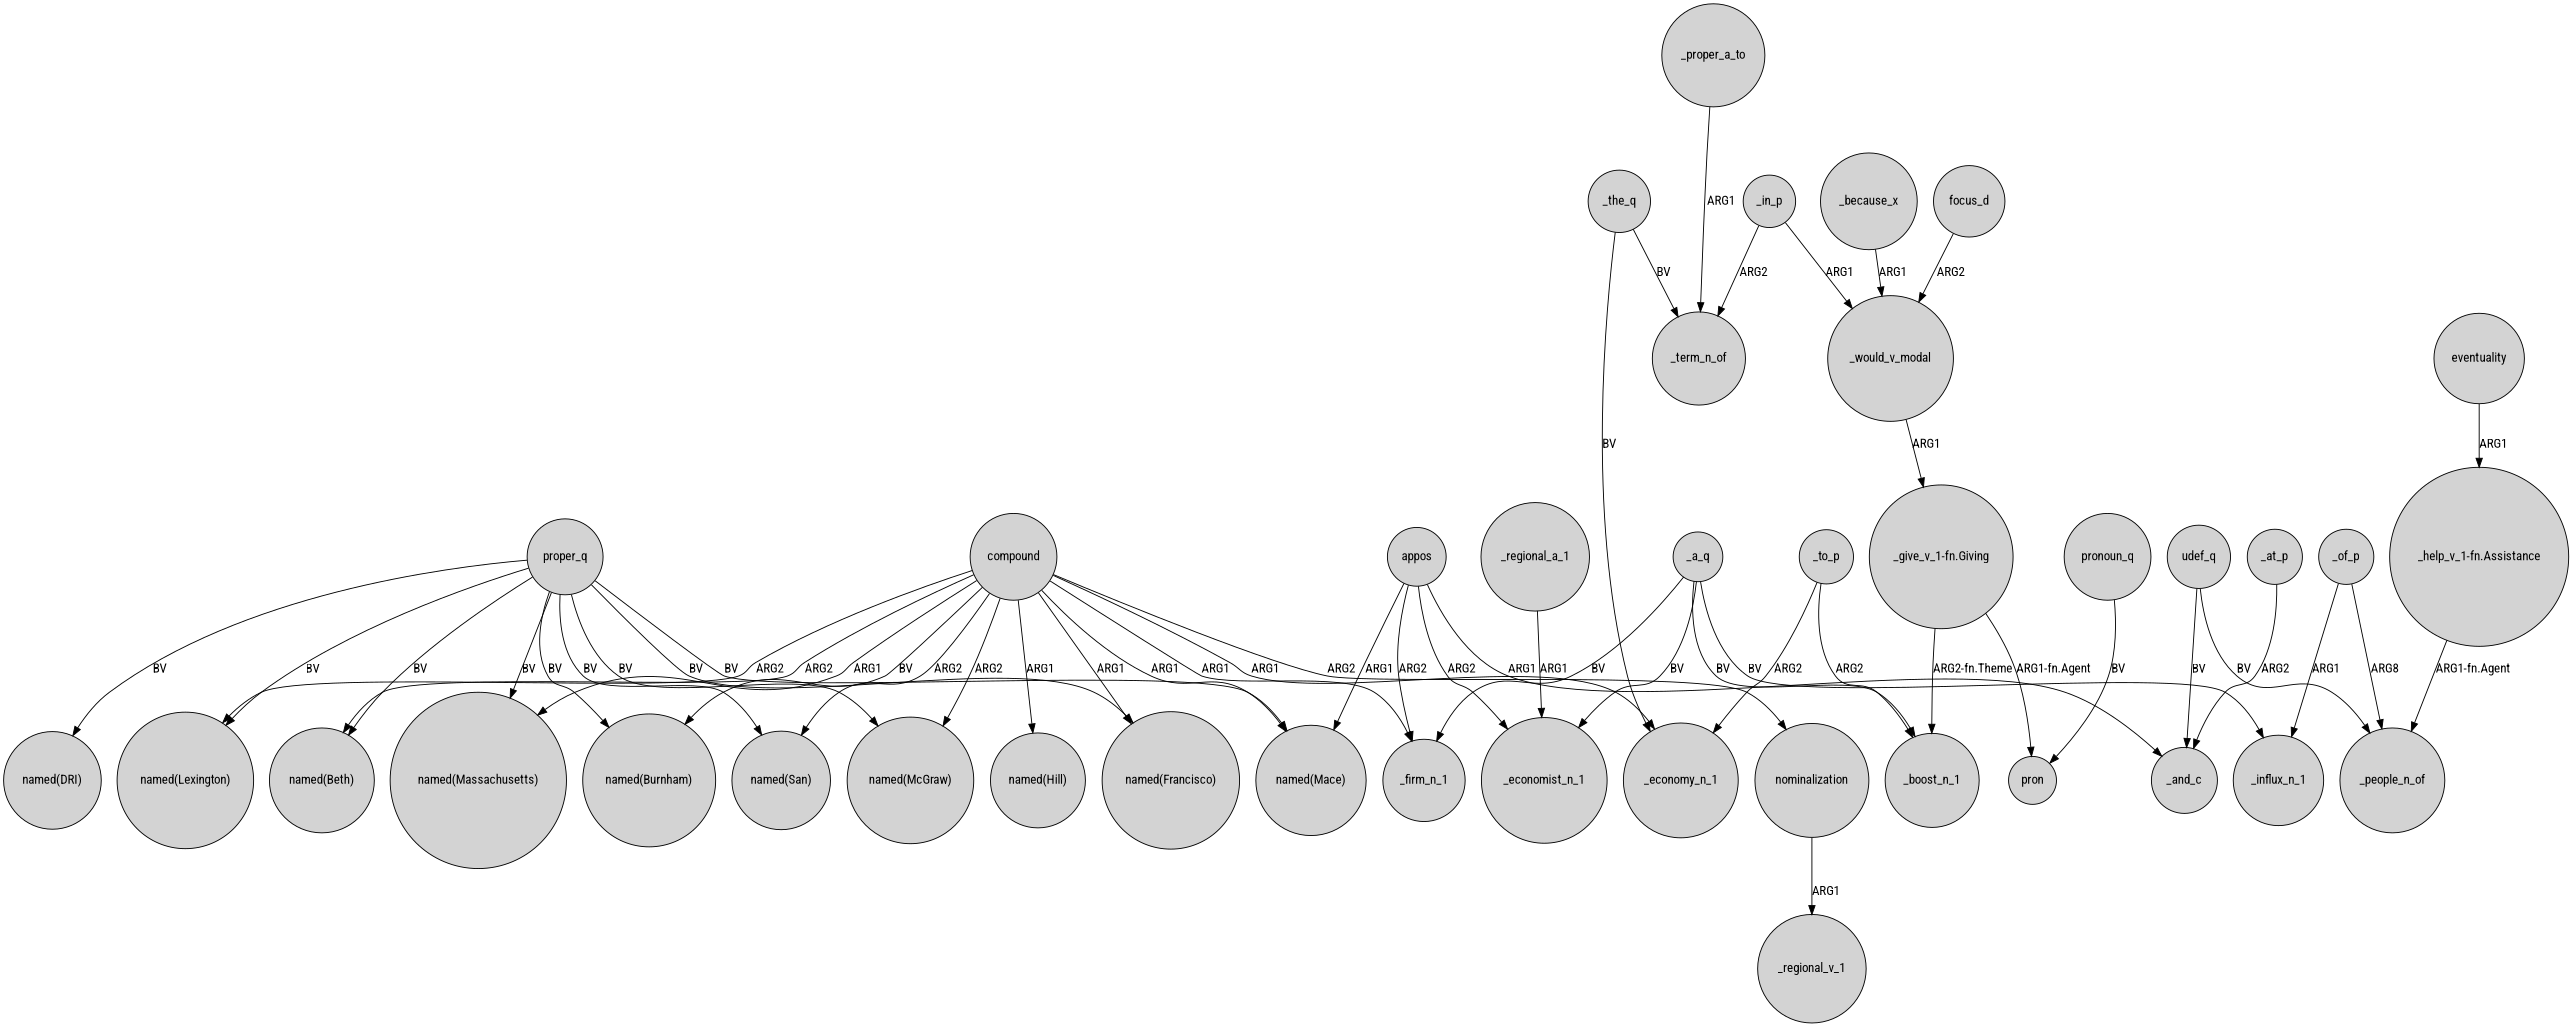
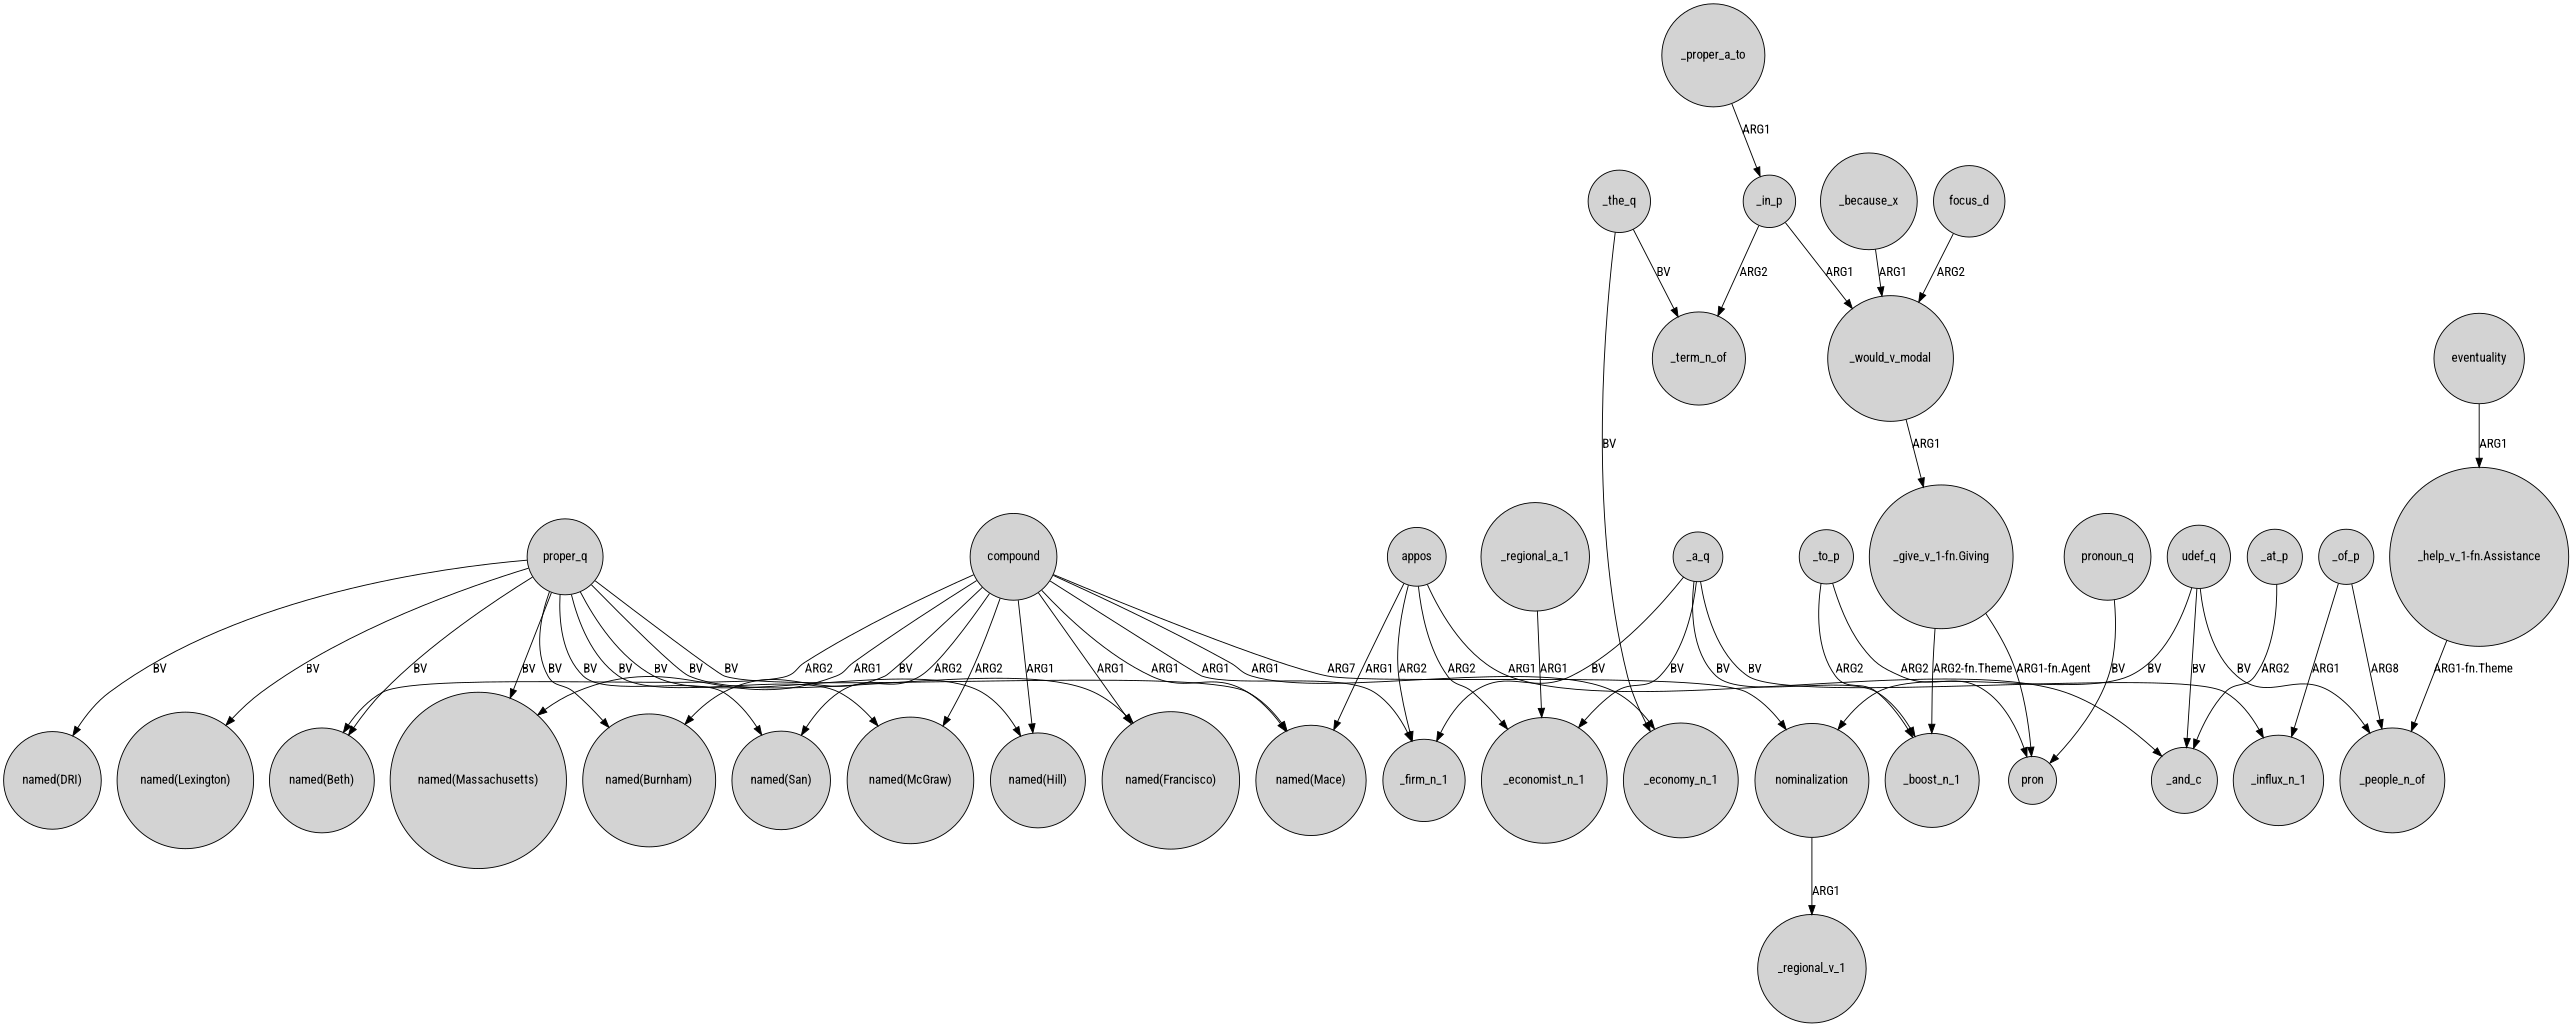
(1705, 205) -> (1744, 136)
(1777, 660) -> (1893, 672)
(758, 661) -> none
(1341, 669) -> (1341, 669)
(2473, 669) -> (2473, 669)
none -> (2127, 676)
none -> (786, 685)
